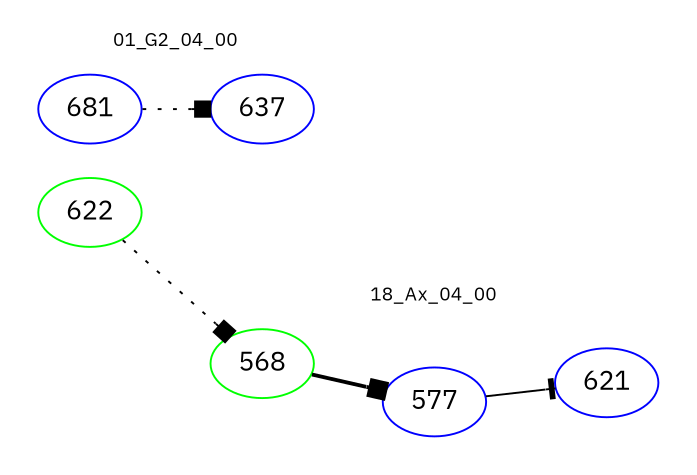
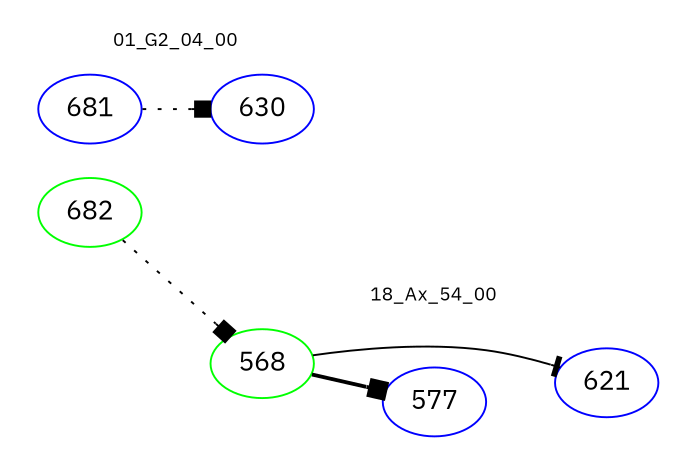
(262, 109) -> (262, 109)
(90, 212) -> (90, 212)
(434, 296) -> (434, 296)
(516, 393) -> (432, 347)
